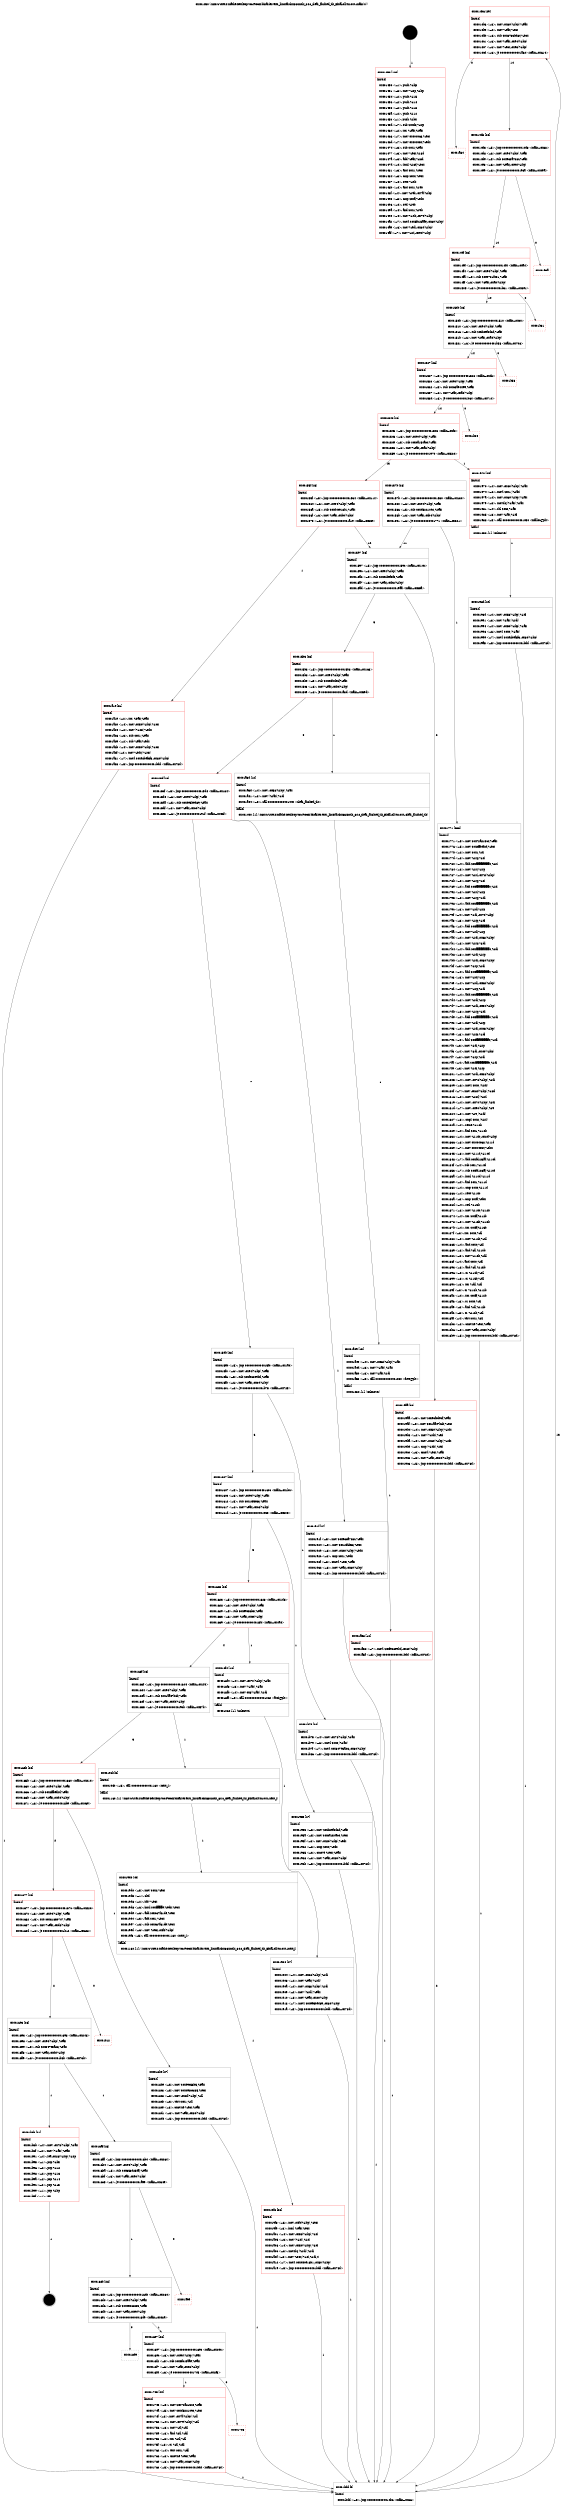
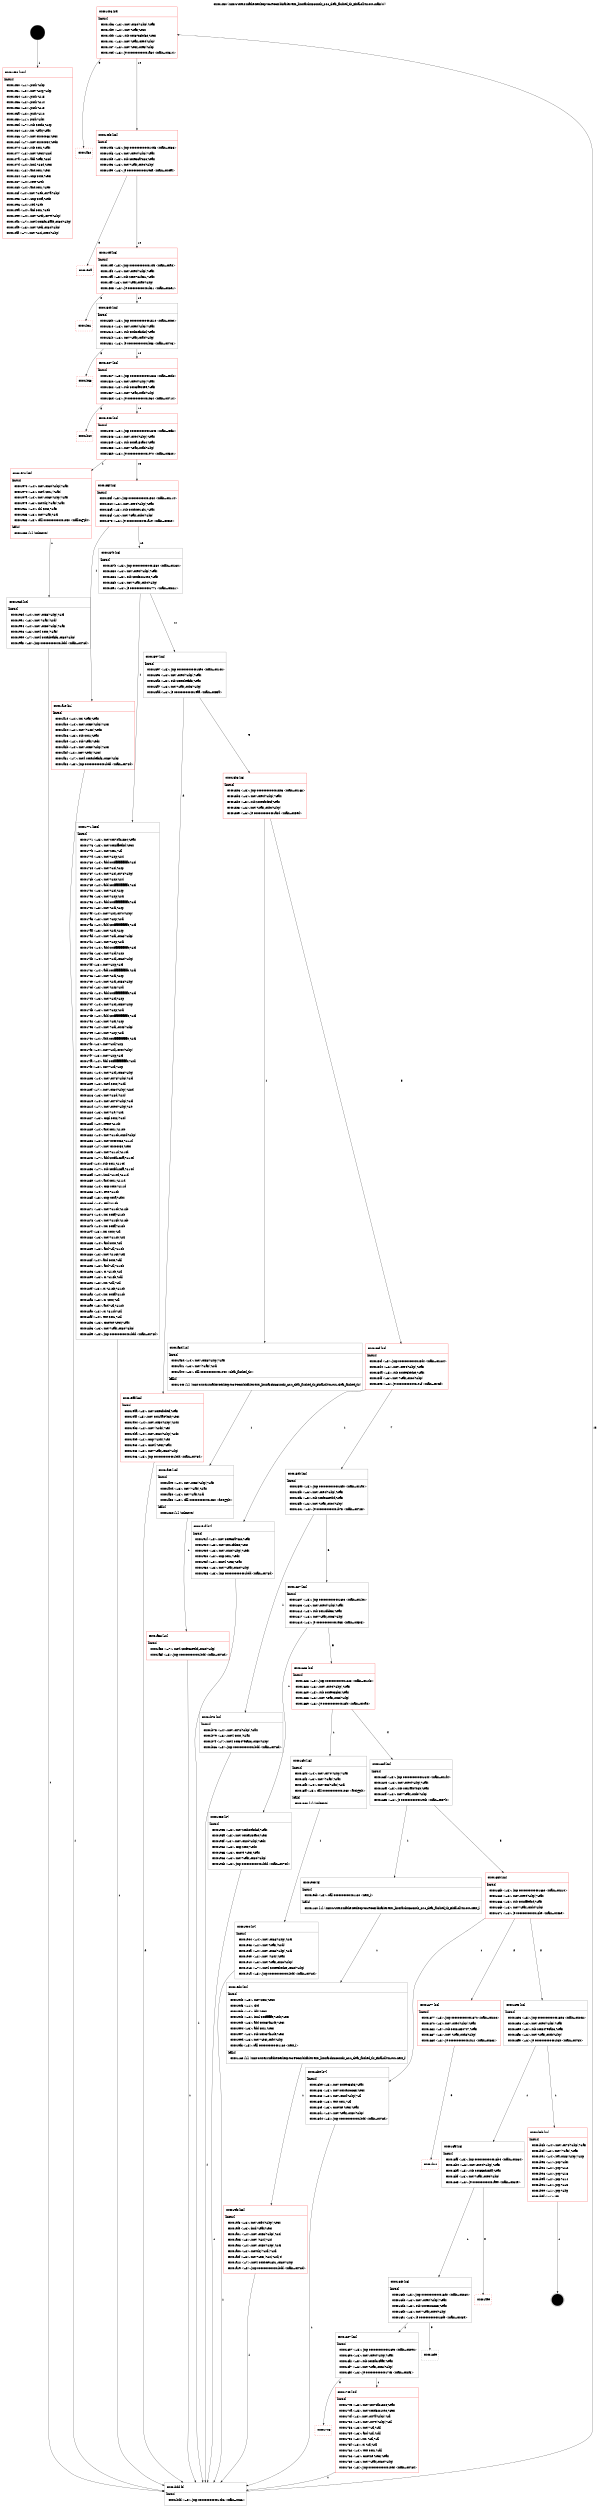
(362, 537) -> (139, 536)
(51, 1976) -> (536, 1958)
